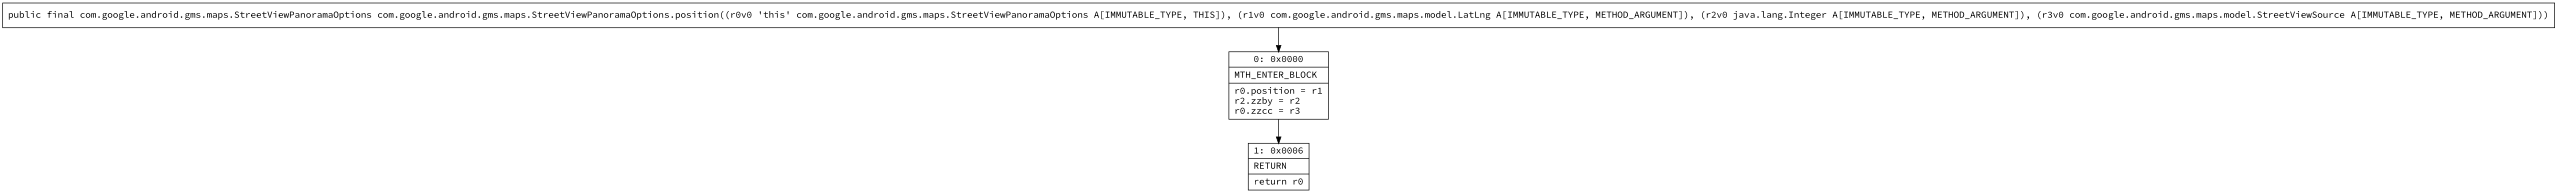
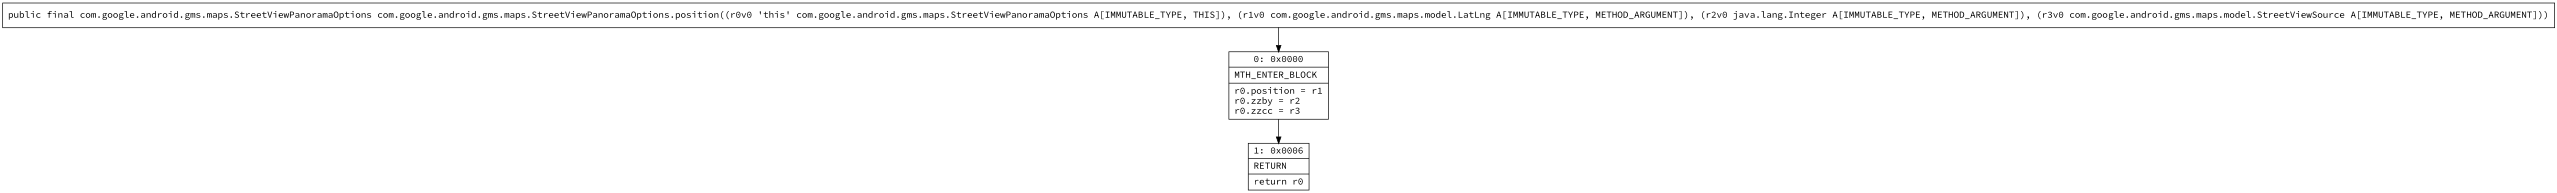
(1268, 101) -> (1268, 101)
